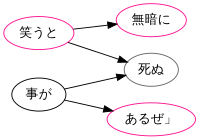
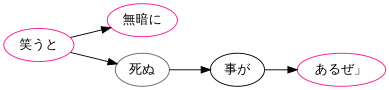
(91, 83) -> (185, 70)
